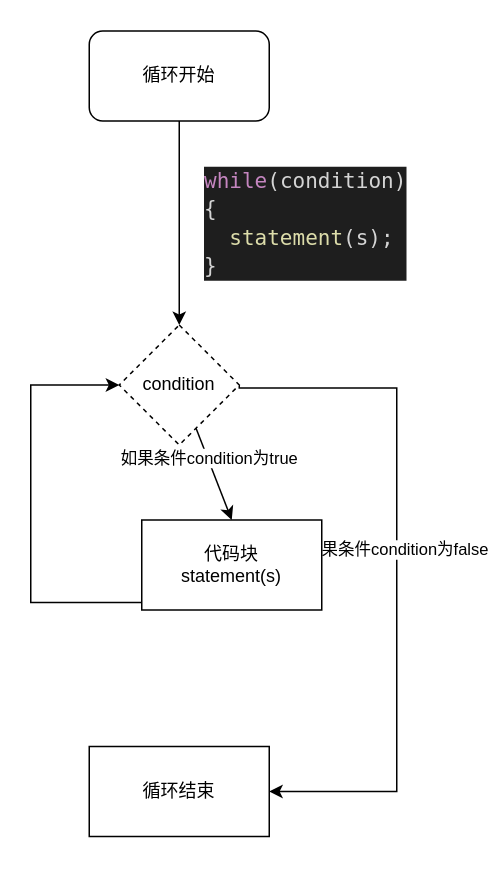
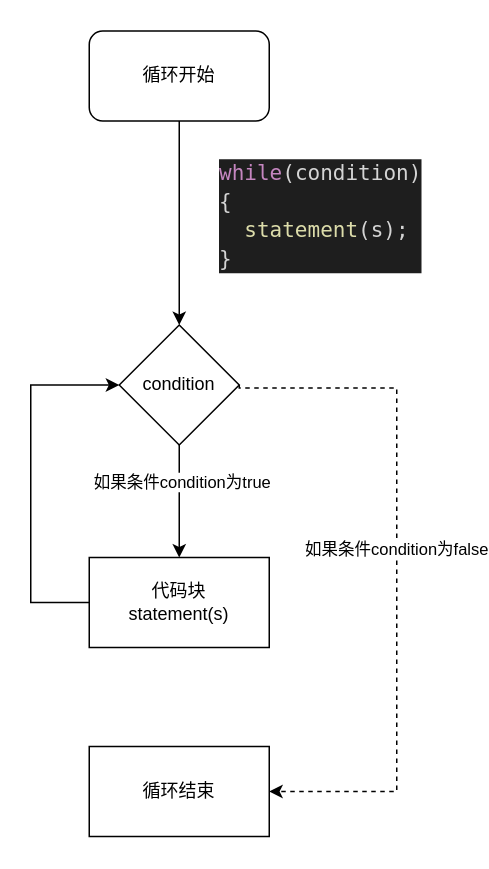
(309, 222) -> (324, 215)
(179, 385) -> (179, 385)
(232, 565) -> (179, 602)
(397, 735) -> (397, 735)
